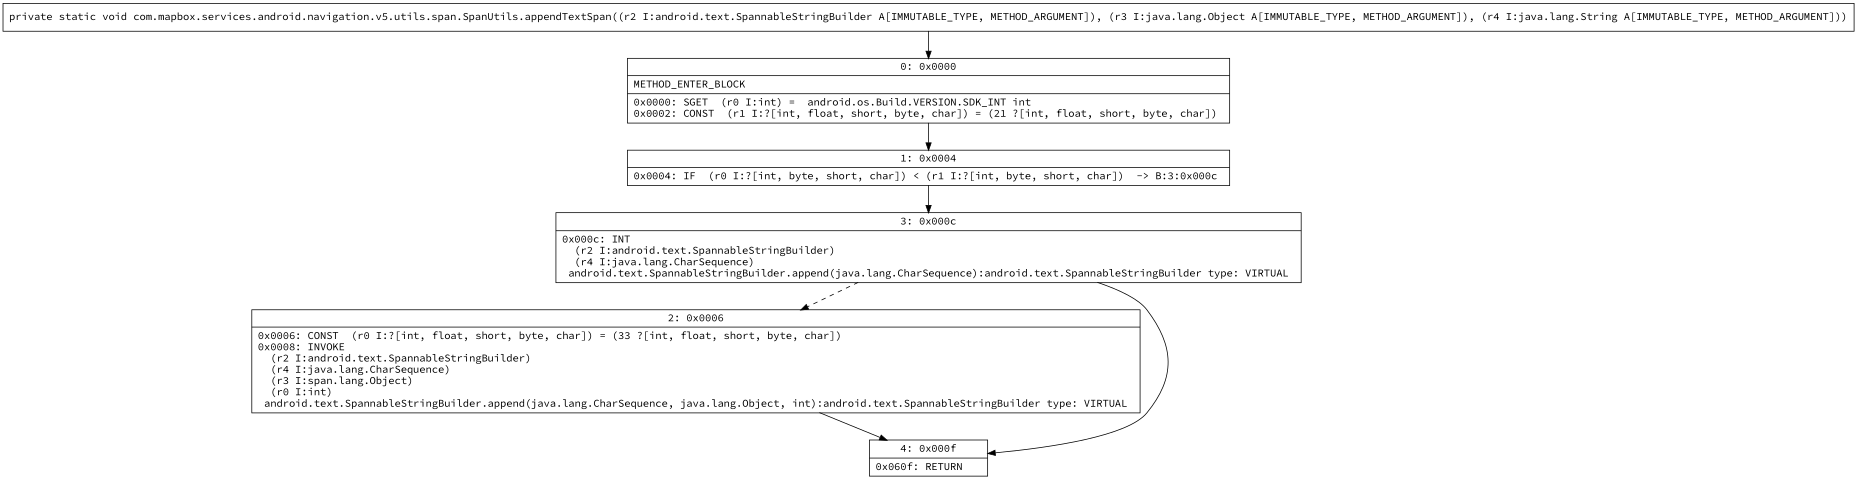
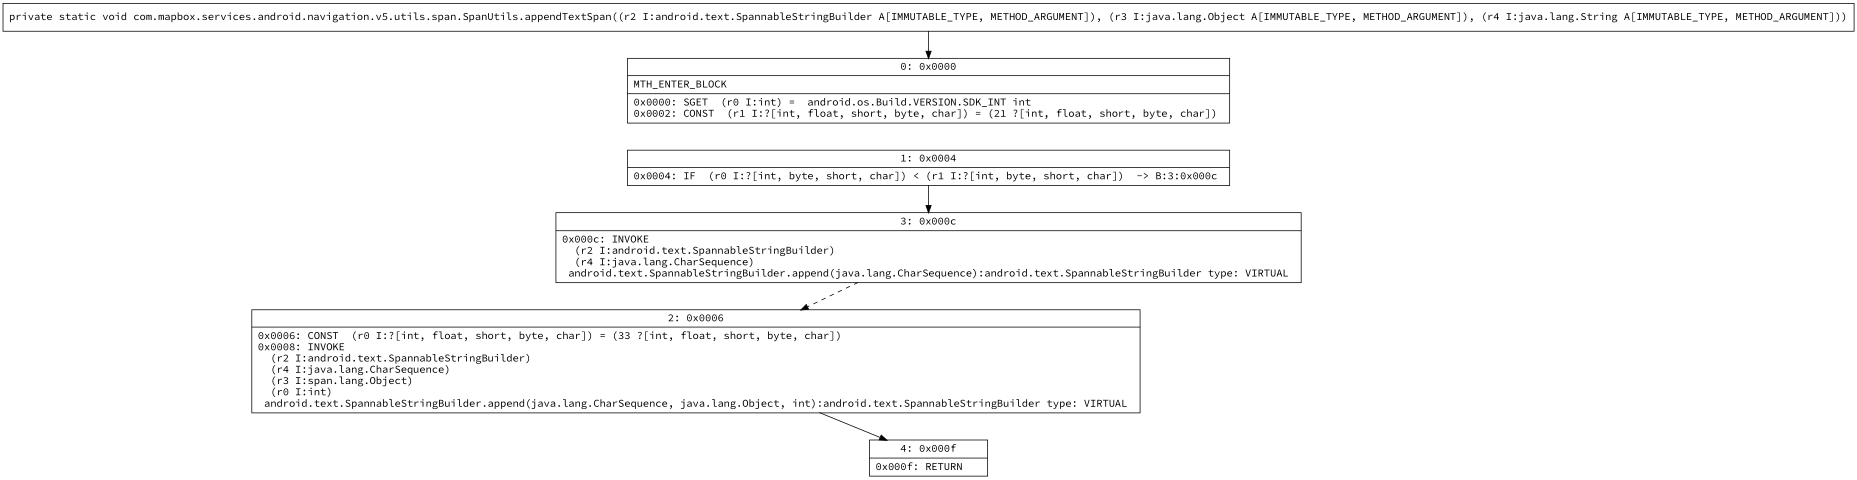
(690, 84) -> (680, 84)
(929, 133) -> none
(603, 239) -> (612, 239)
(1150, 408) -> none
(929, 467) -> (929, 467)
